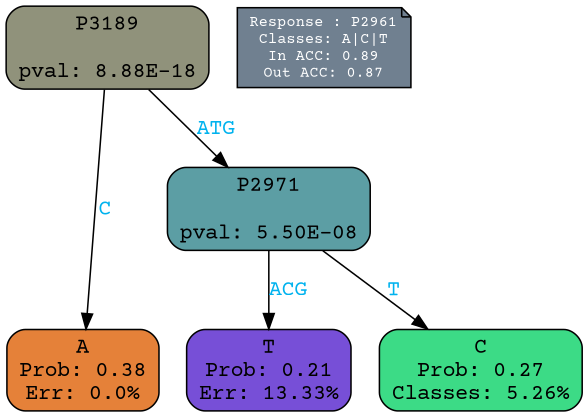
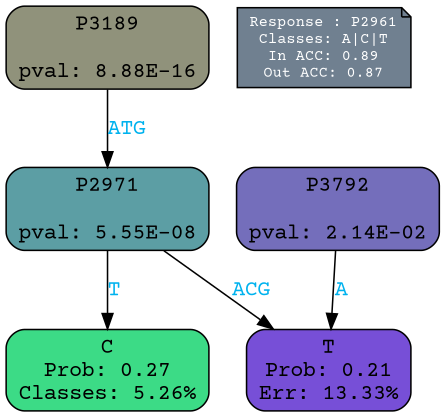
(108, 48) -> (108, 48)
(269, 209) -> (108, 209)
none -> (338, 209)
(83, 370) -> none
